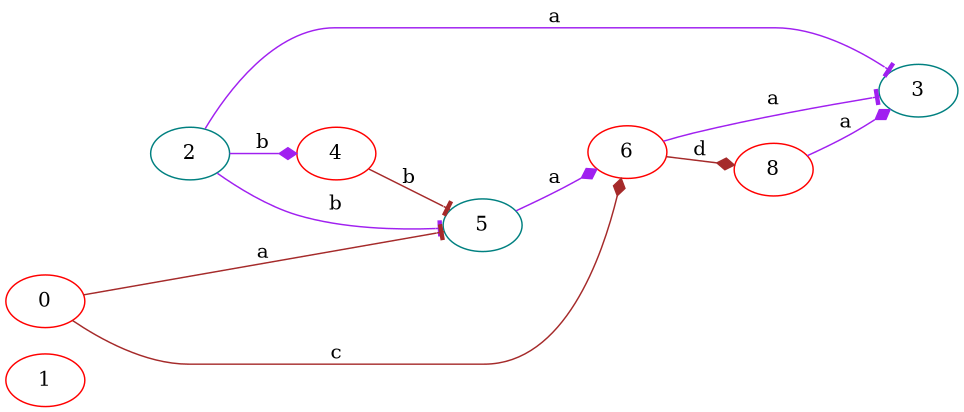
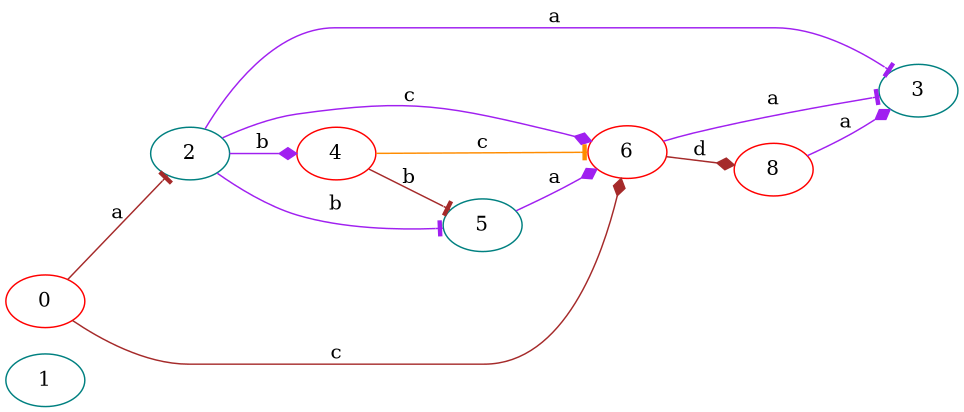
none -> (398, 106)
none -> (478, 153)
(260, 264) -> (115, 230)
(45, 380) -> (45, 380)
